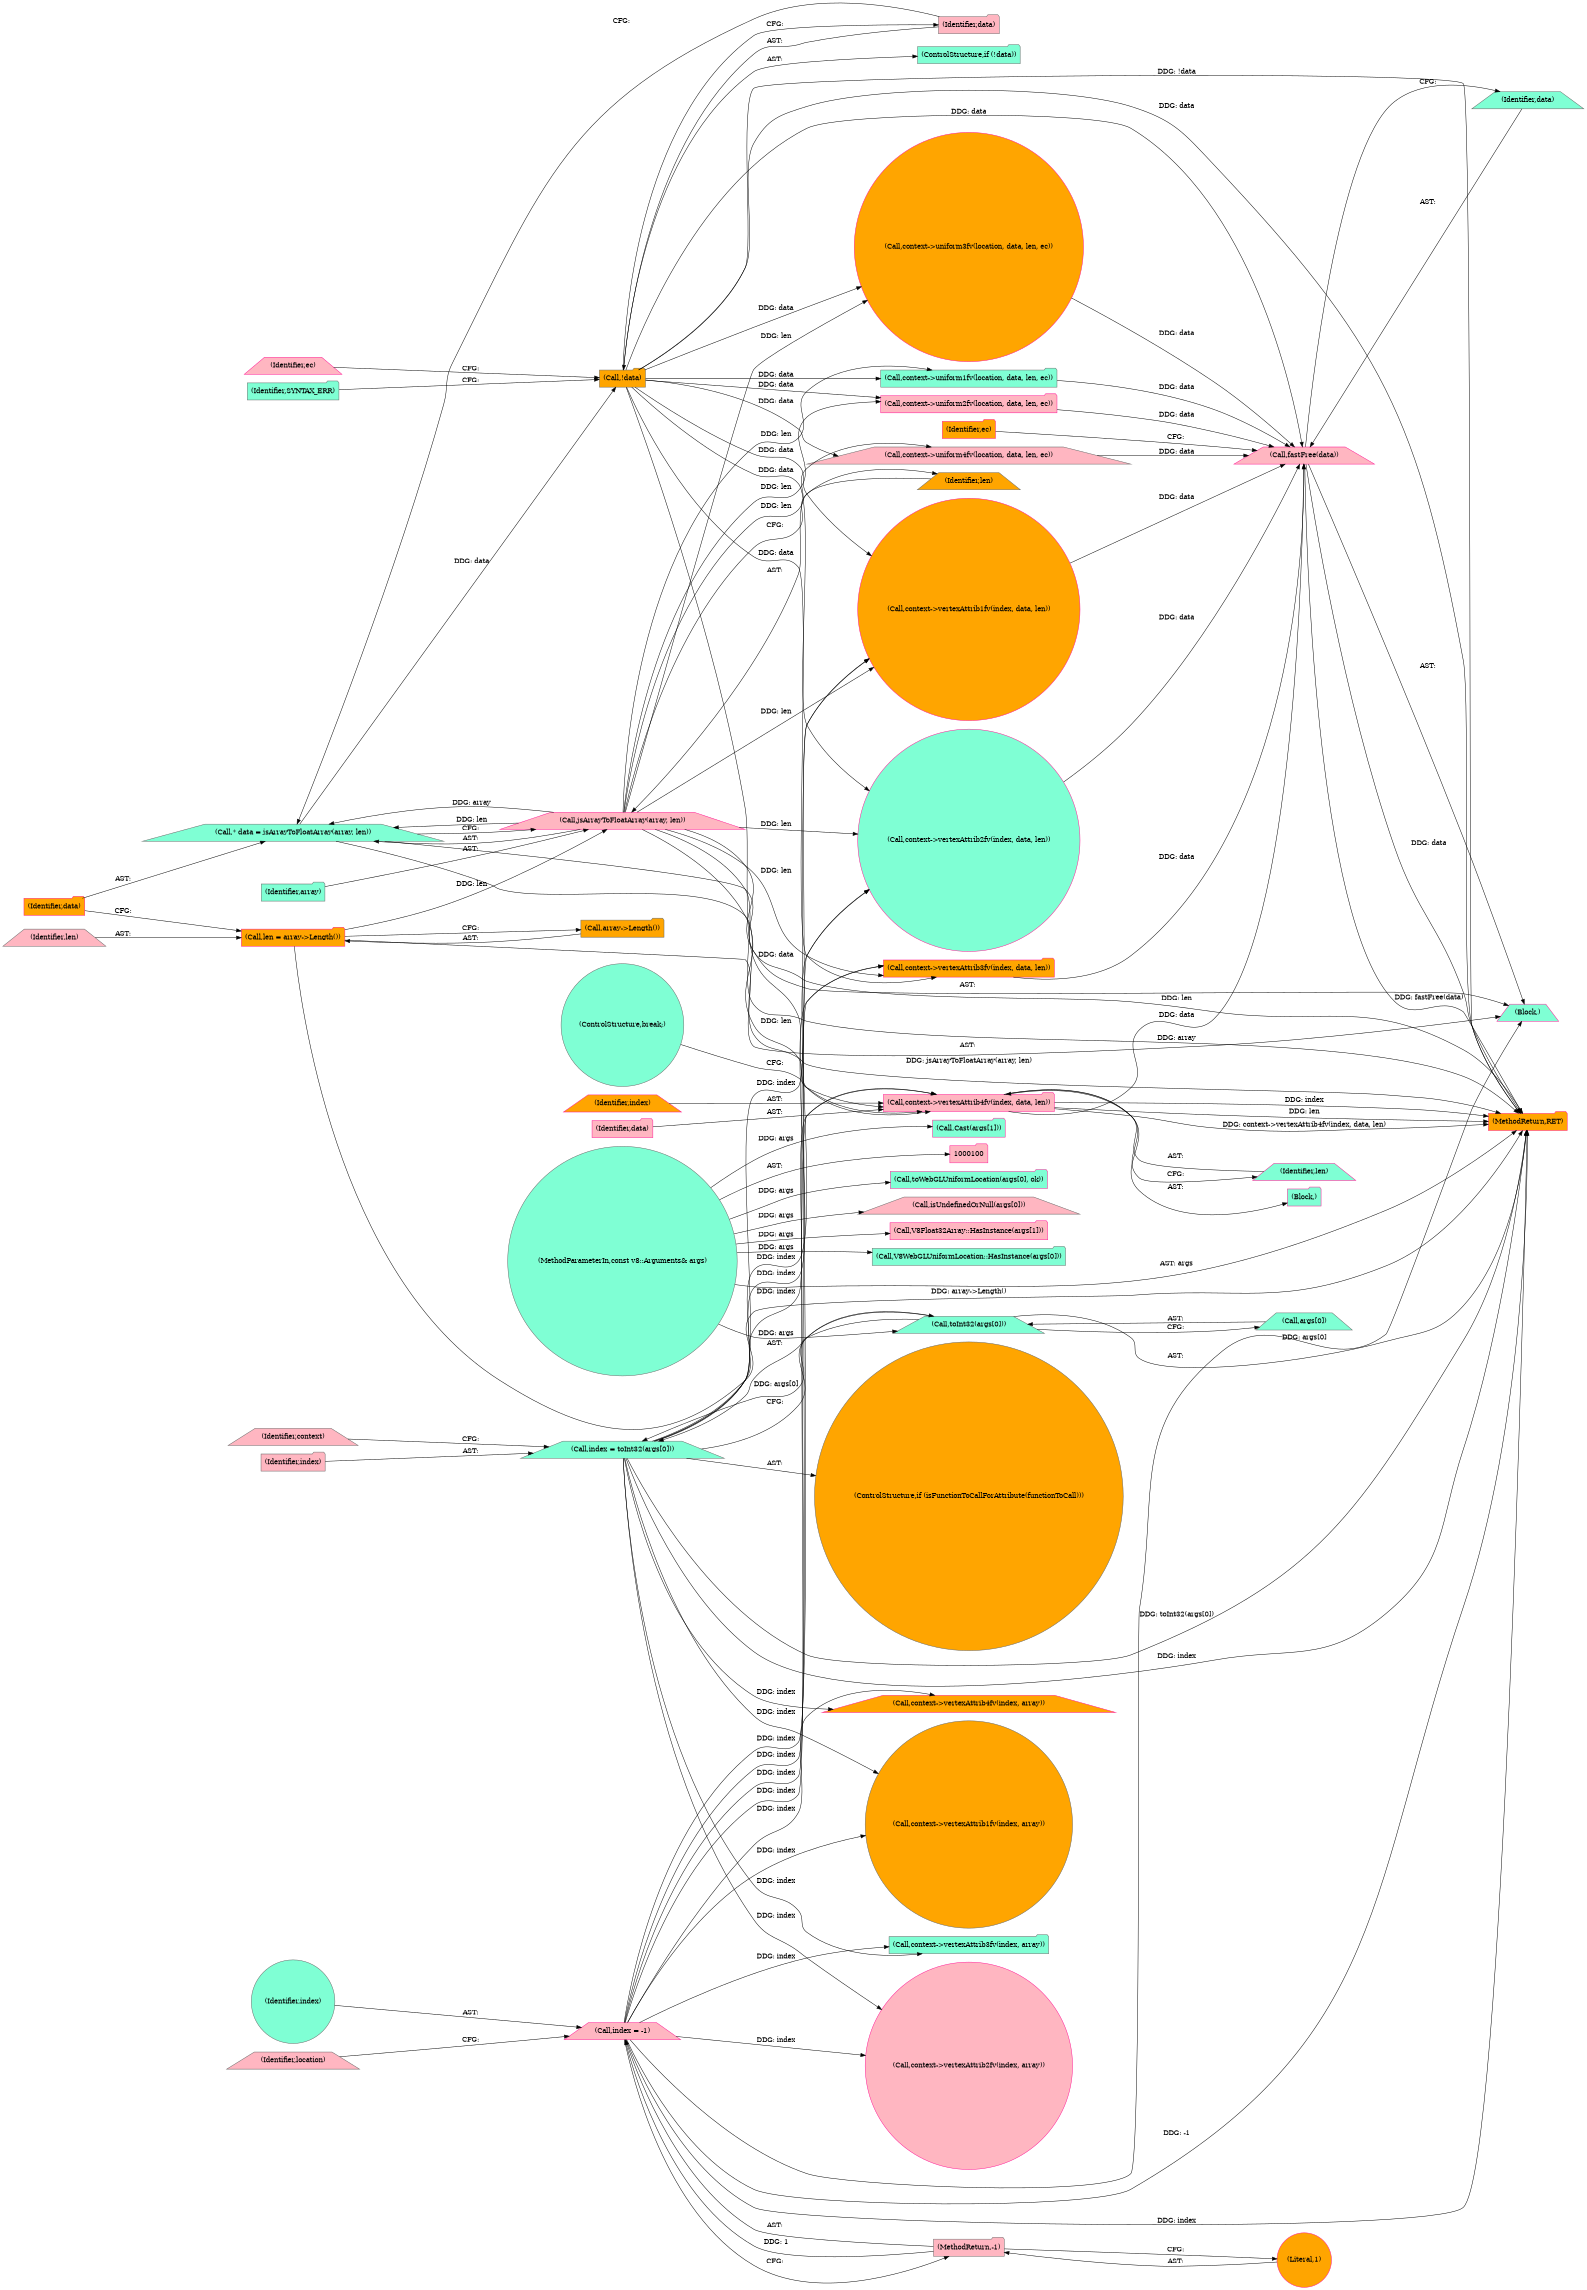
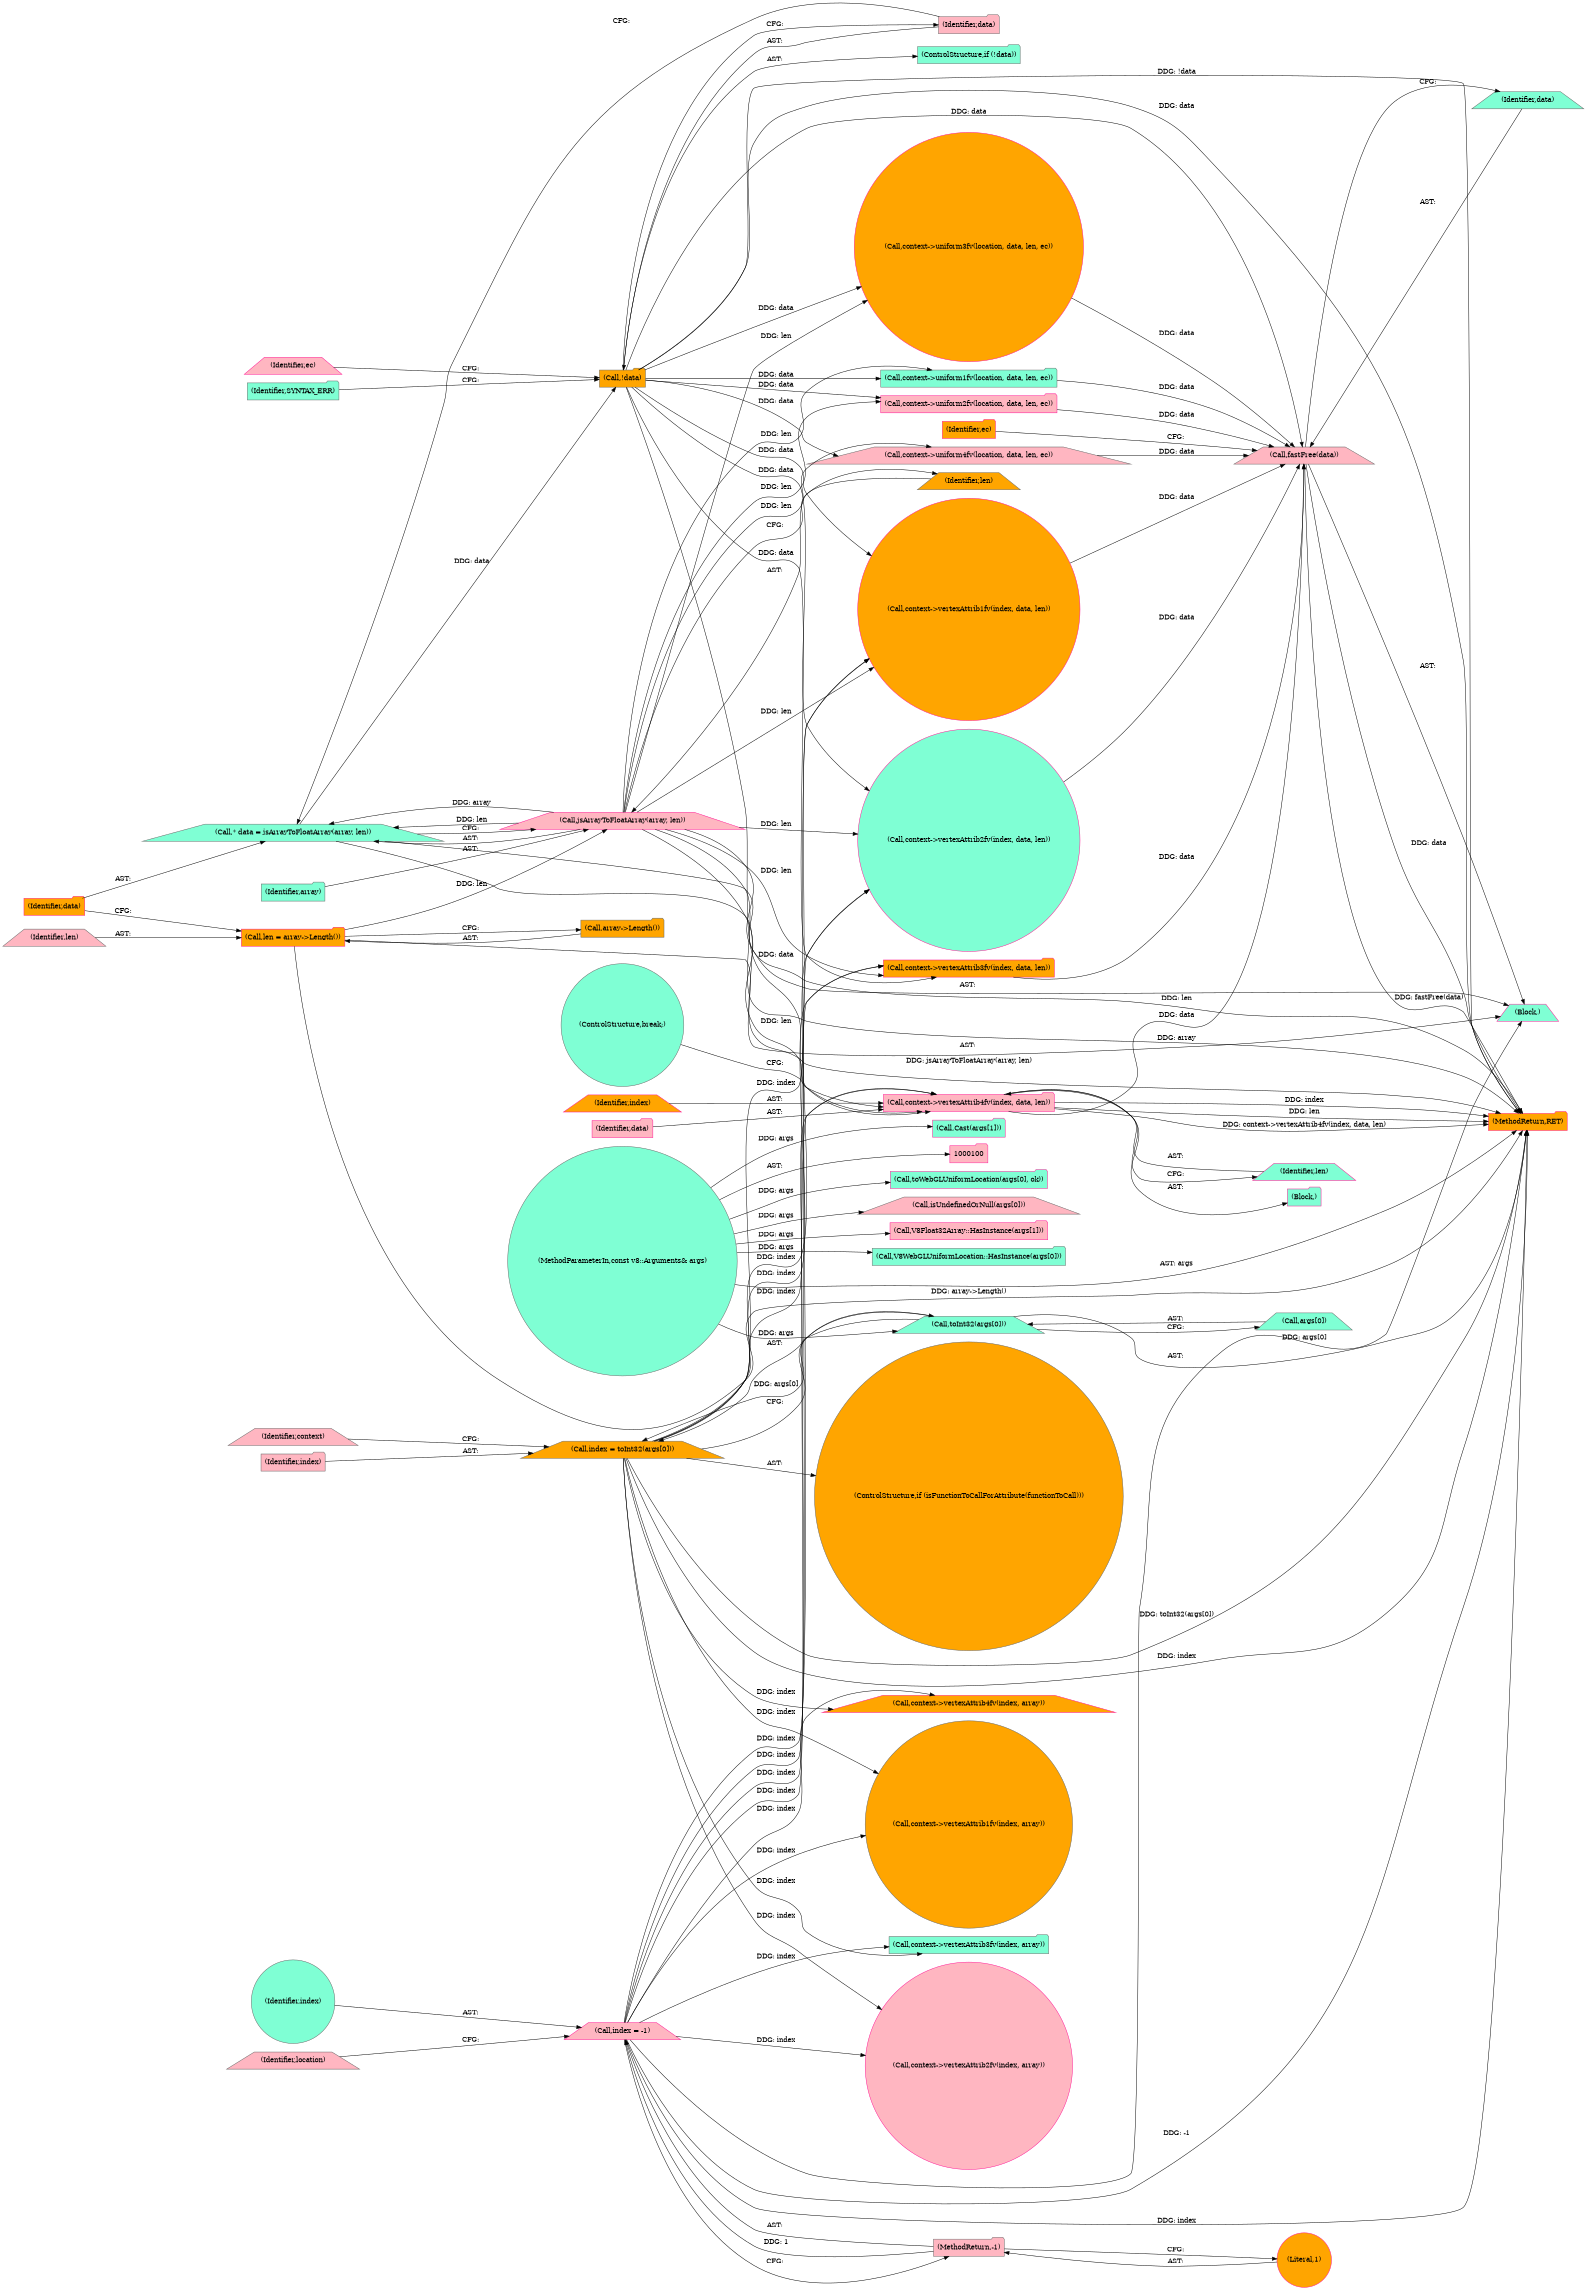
(1304, 456) -> (1304, 456)
(622, 1450) -> (622, 1450)
